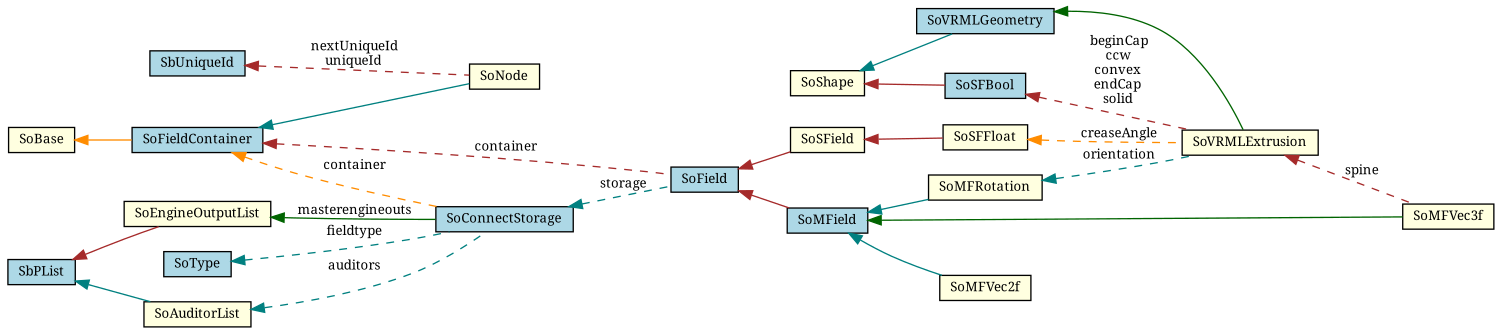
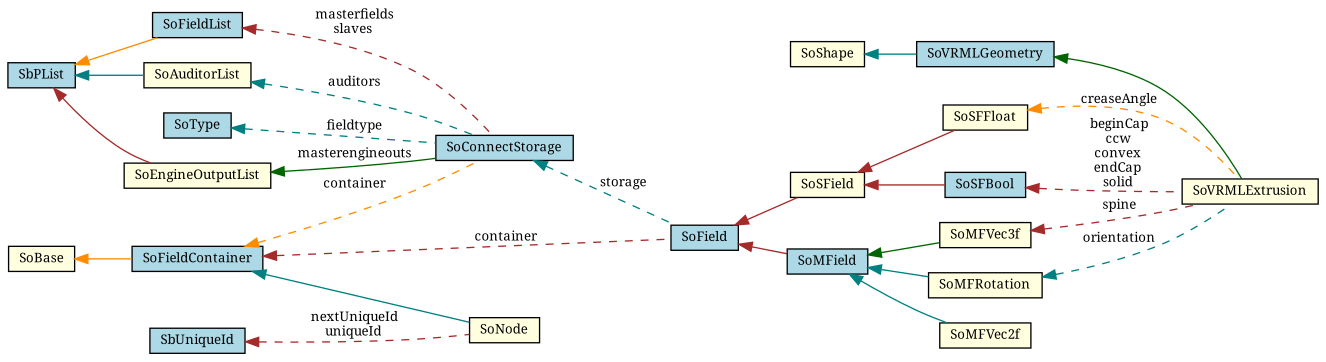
none -> (197, 25)
(912, 85) -> (912, 185)
(1356, 182) -> (1122, 219)
